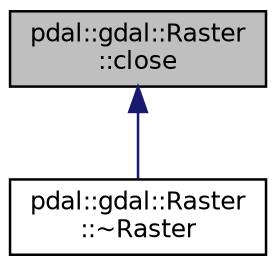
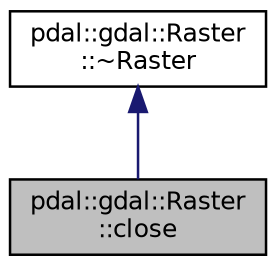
(138, 146) -> (138, 146)
